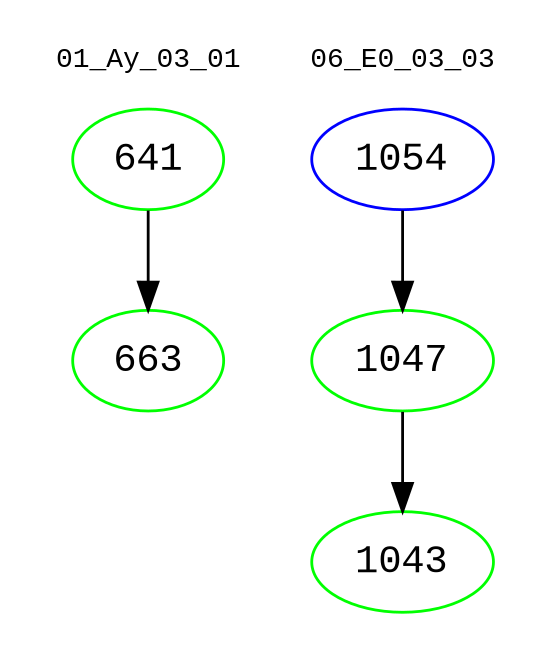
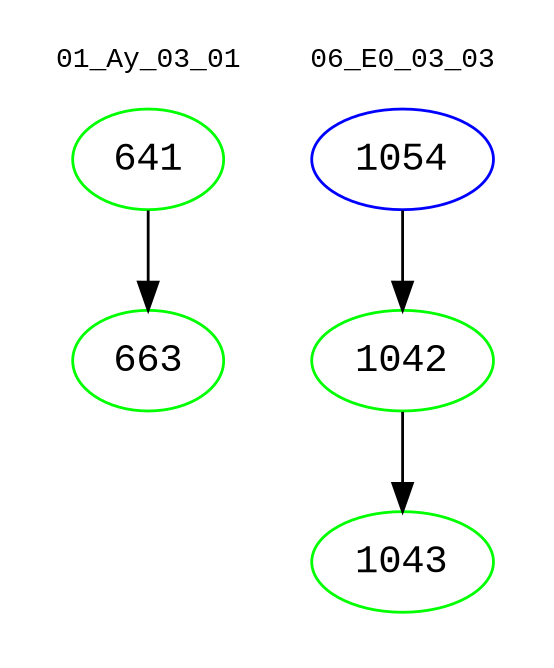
(403, 361) -> (403, 361)
